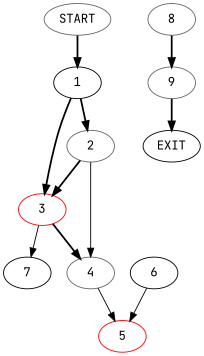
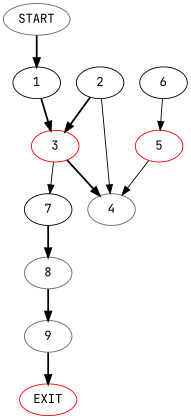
(83, 110) -> none
(91, 146) -> (100, 83)
(172, 146) -> (48, 400)
none -> (48, 237)
(105, 301) -> (138, 174)
